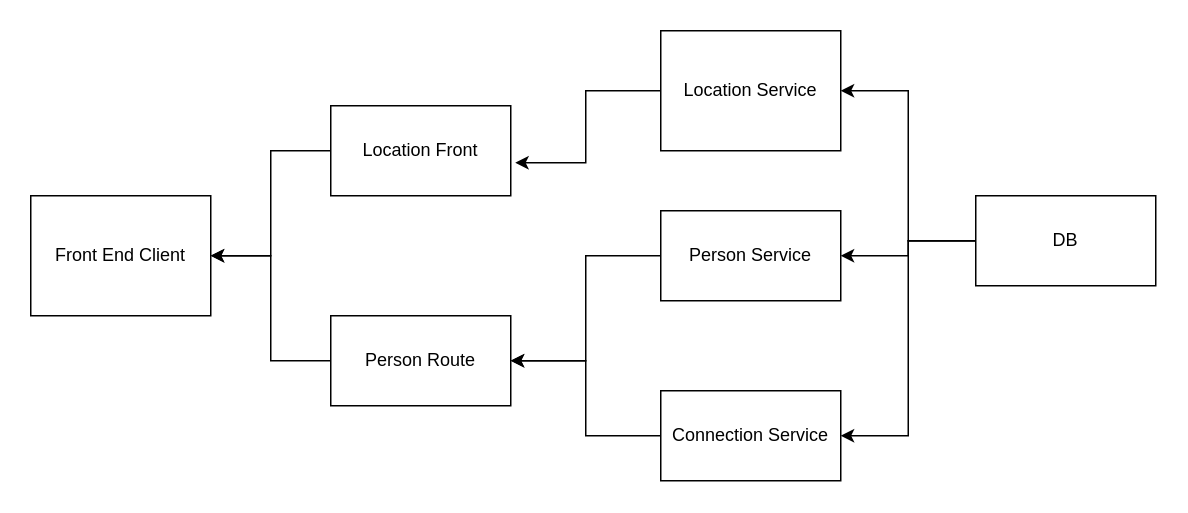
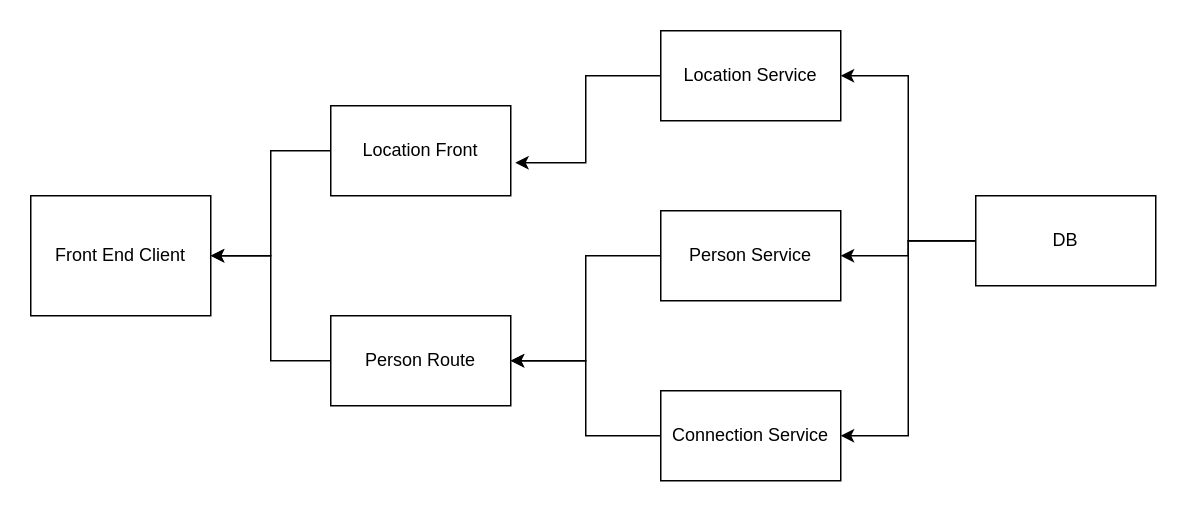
(751, 91) -> (751, 76)
